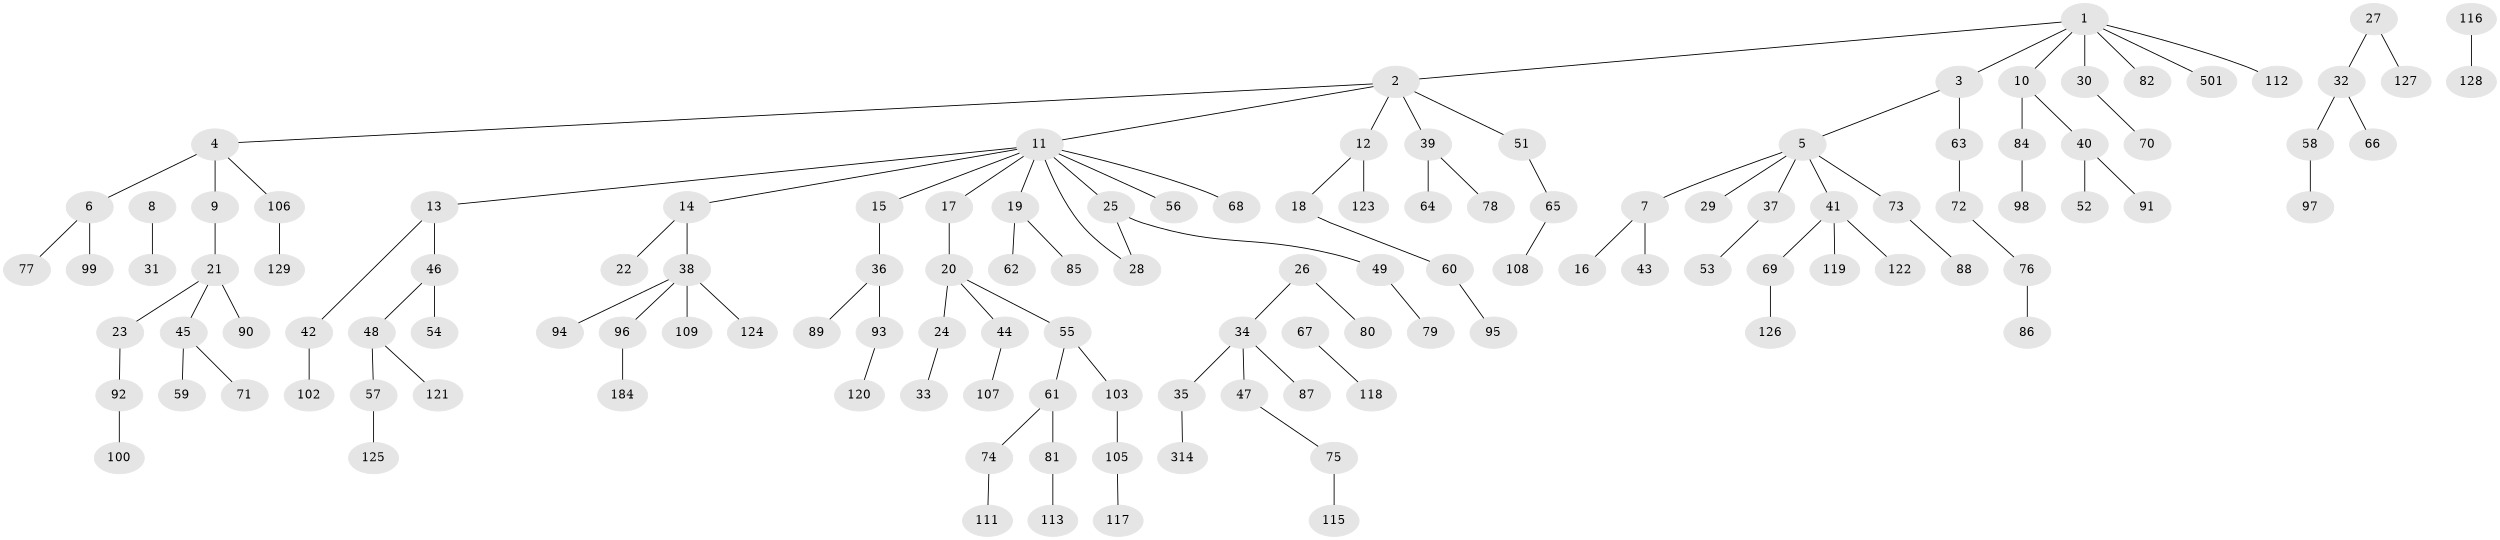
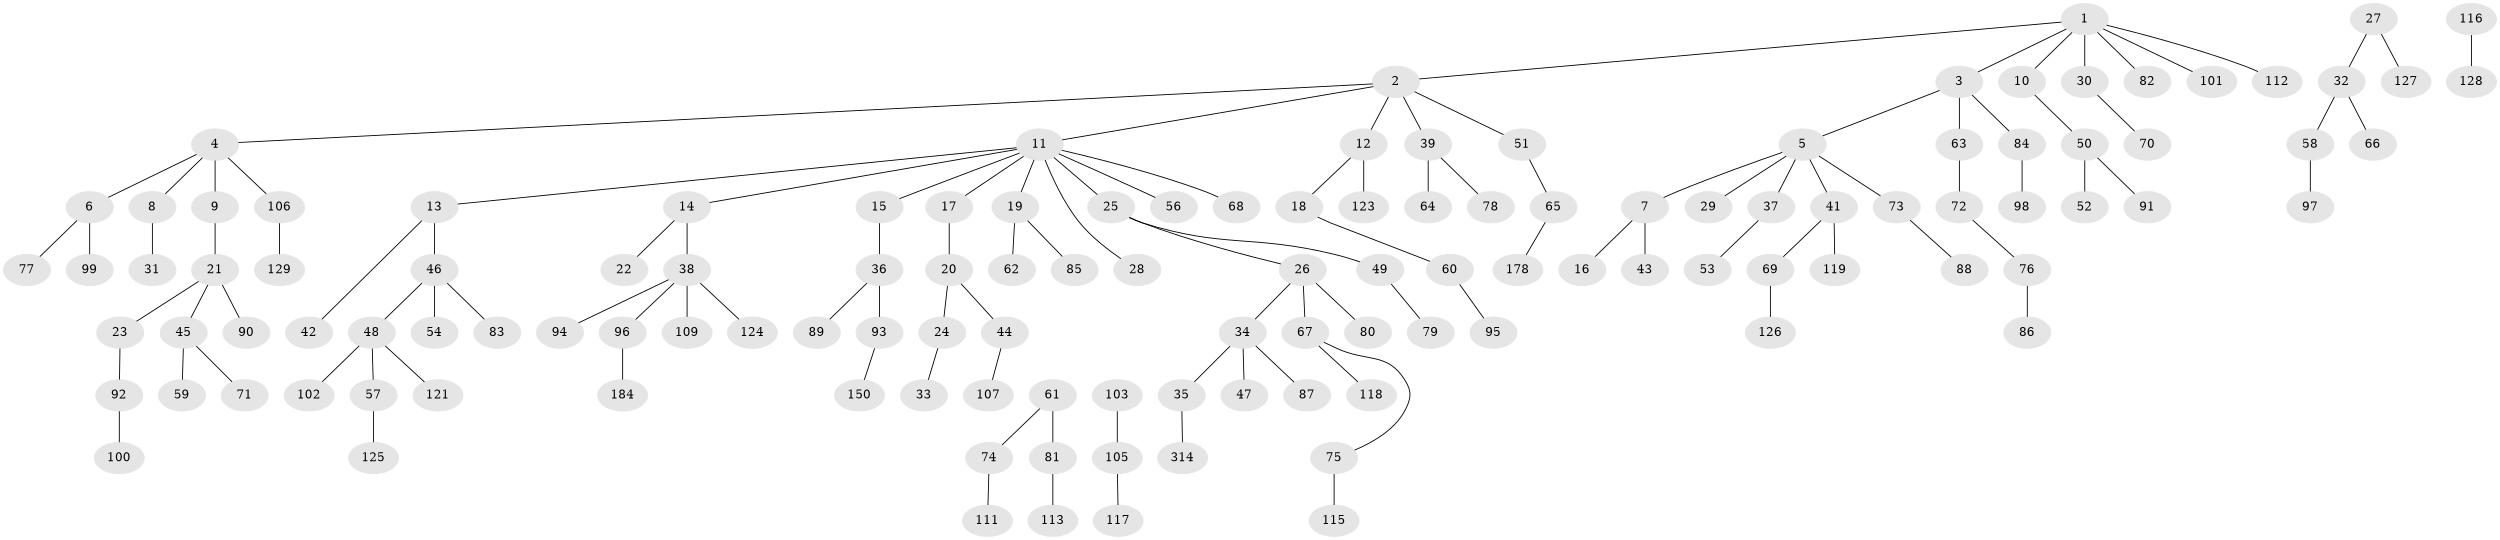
(2212, 82) -> (2212, 82)
(2022, 113) -> (1991, 113)
(2085, 145) -> (2085, 145)
none -> (184, 176)
(1124, 239) -> (1204, 243)
(1518, 270) -> (1518, 270)
(1900, 270) -> none
none -> (1304, 301)
none -> (497, 333)
(1068, 333) -> none
(309, 364) -> (341, 364)
(860, 395) -> (860, 395)
(1289, 427) -> (1406, 383)
